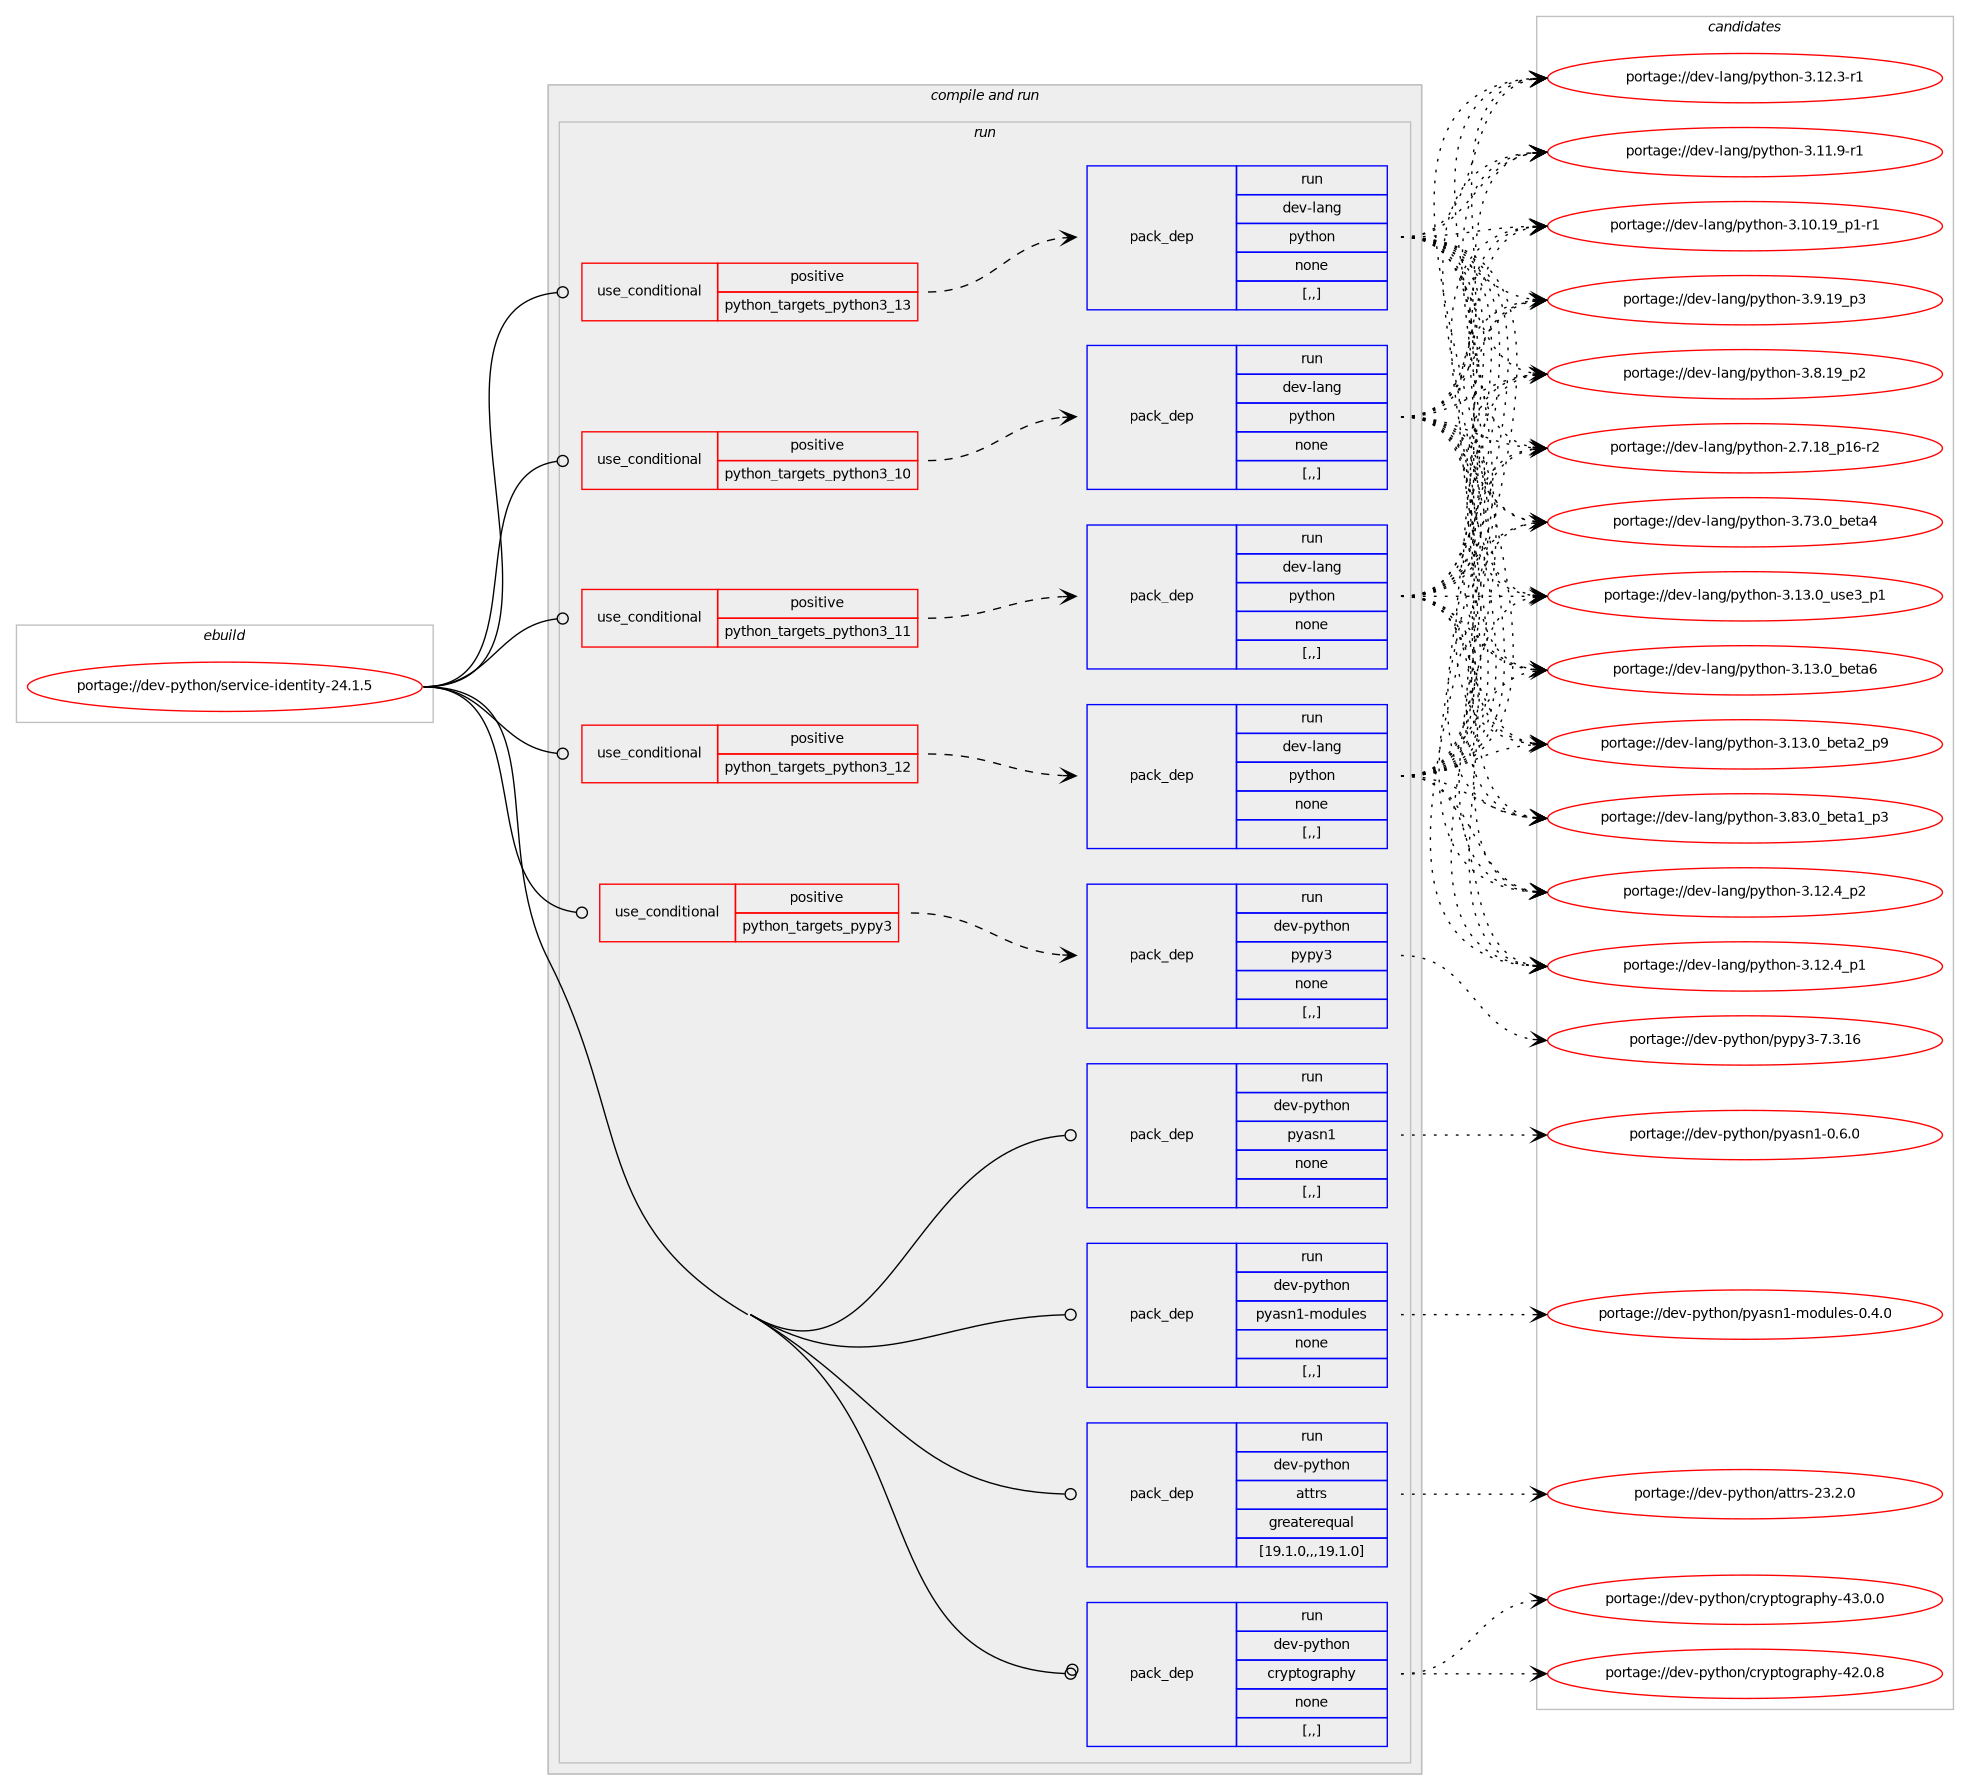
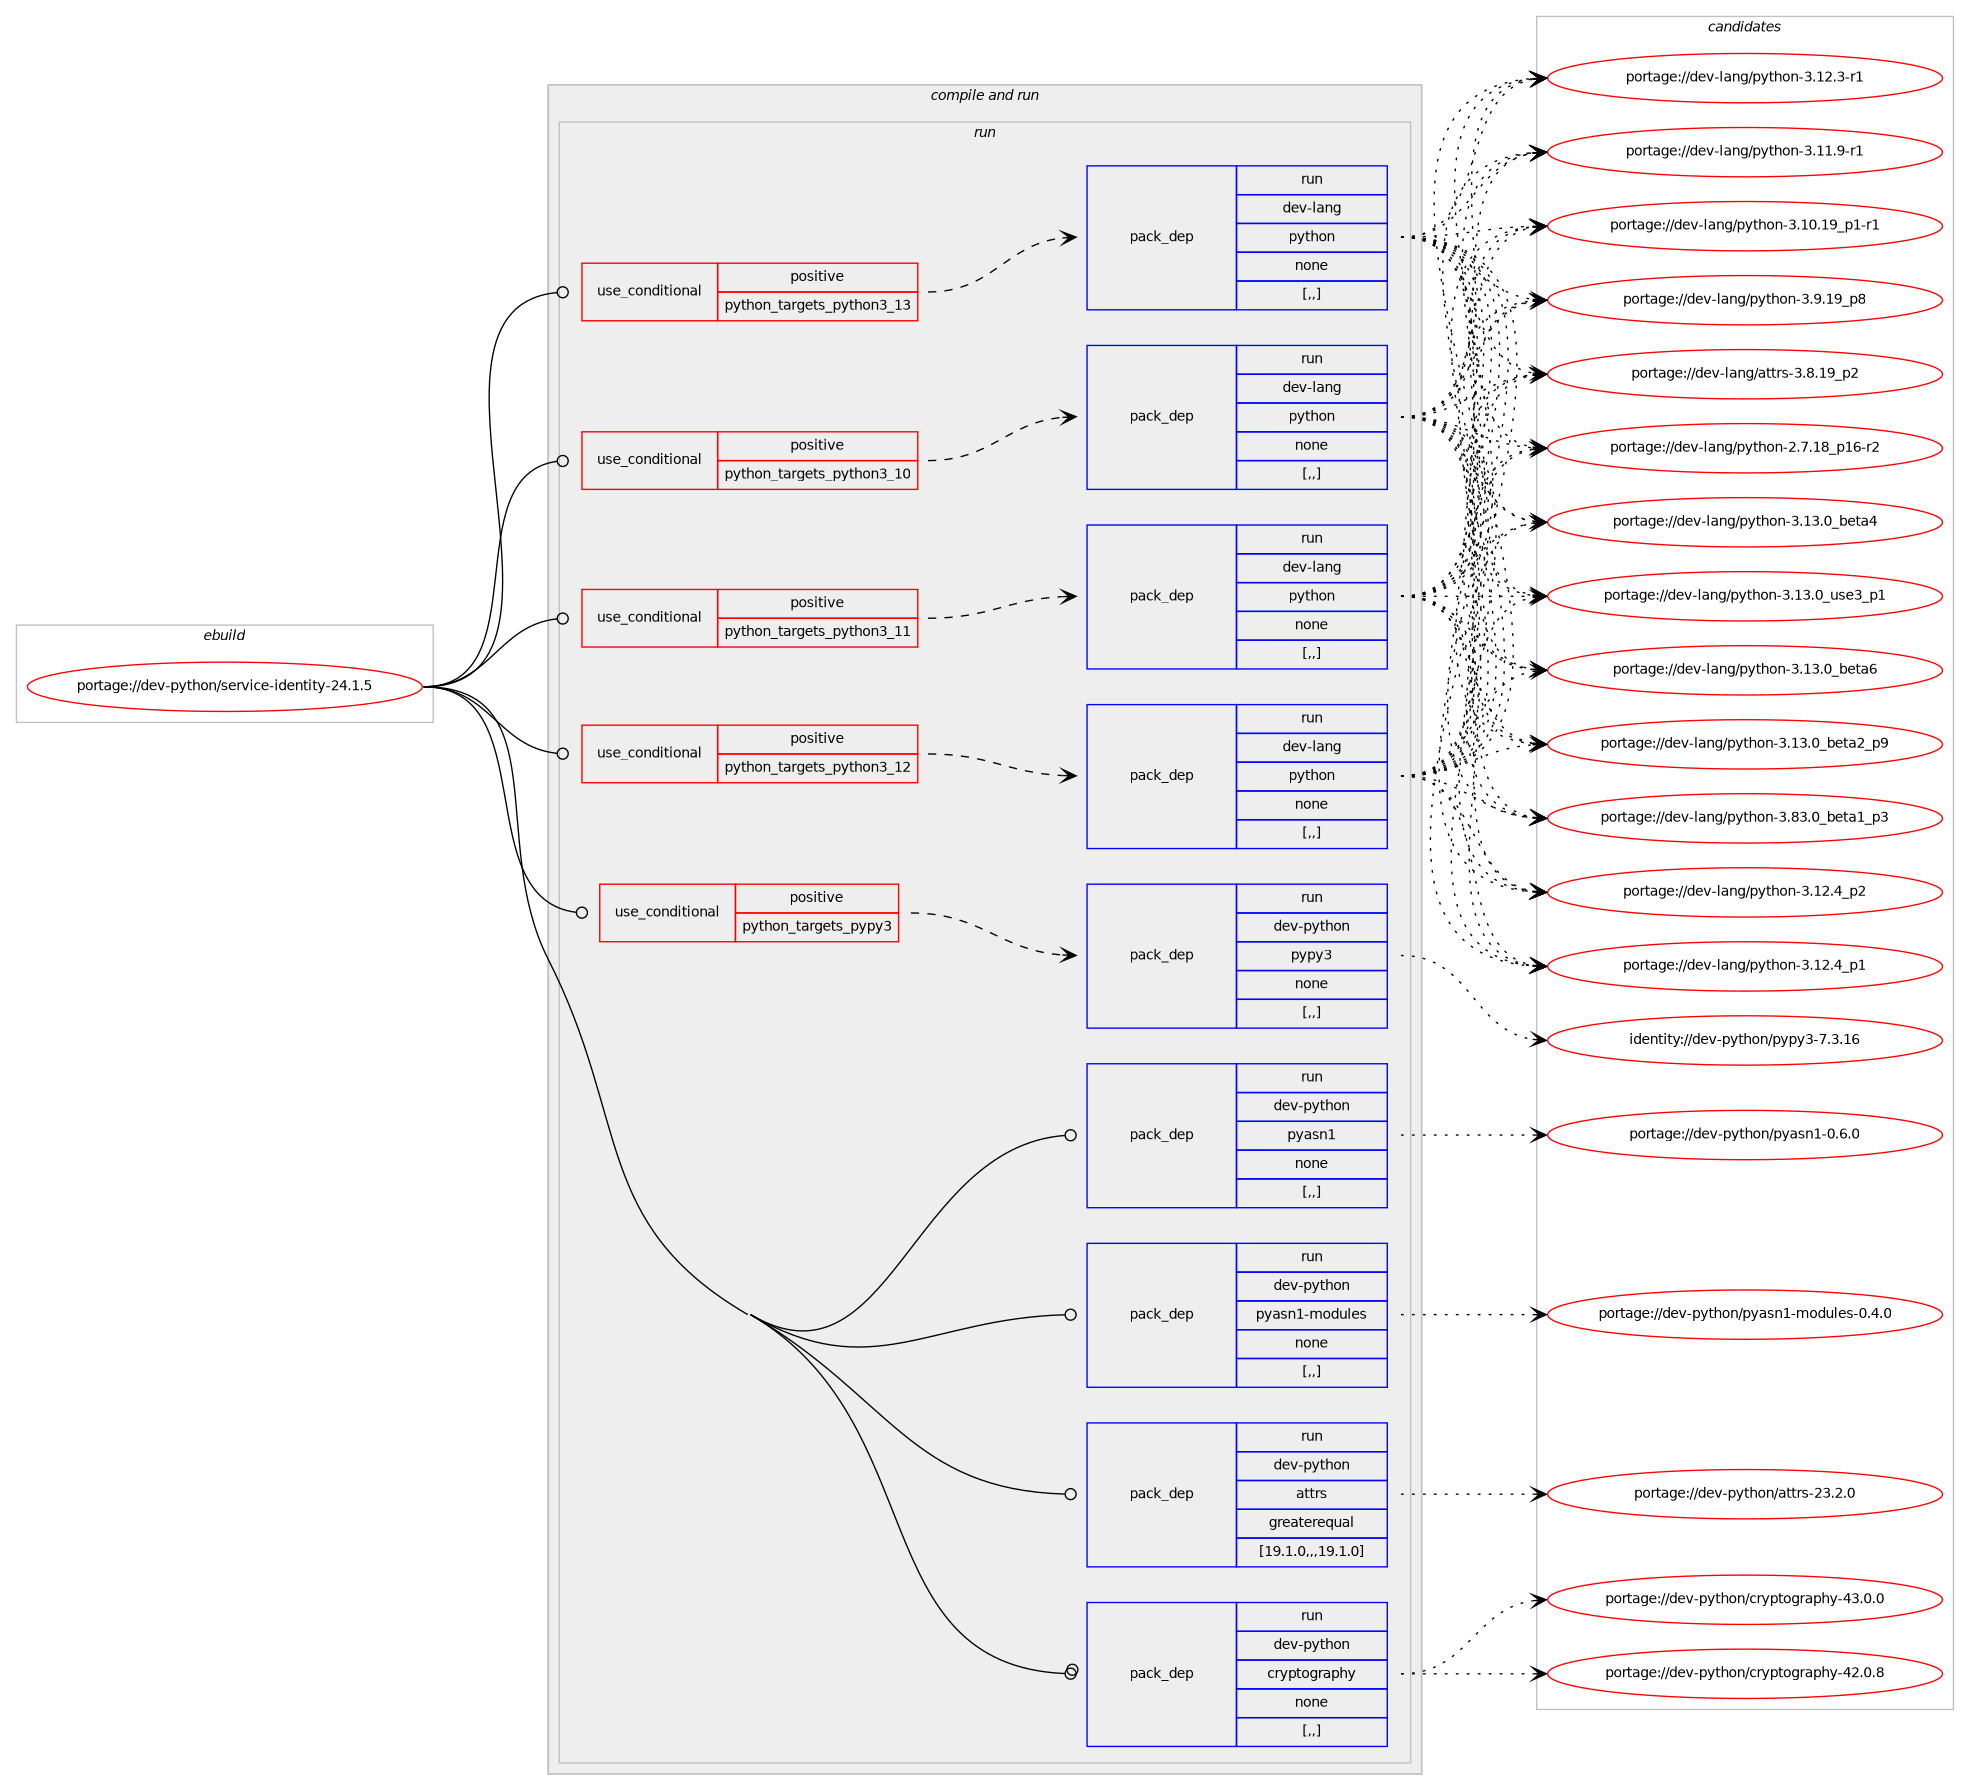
(1745, 300) -> (1745, 300)
(1745, 374) -> (1745, 374)
(1745, 522) -> (1745, 522)
(1745, 1040) -> (1745, 1040)
